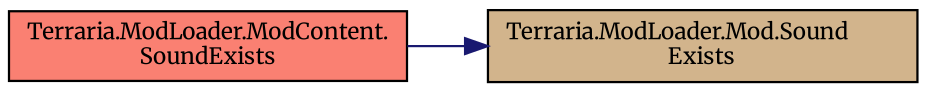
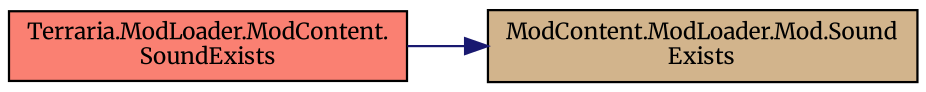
(703, 46) -> (703, 46)
